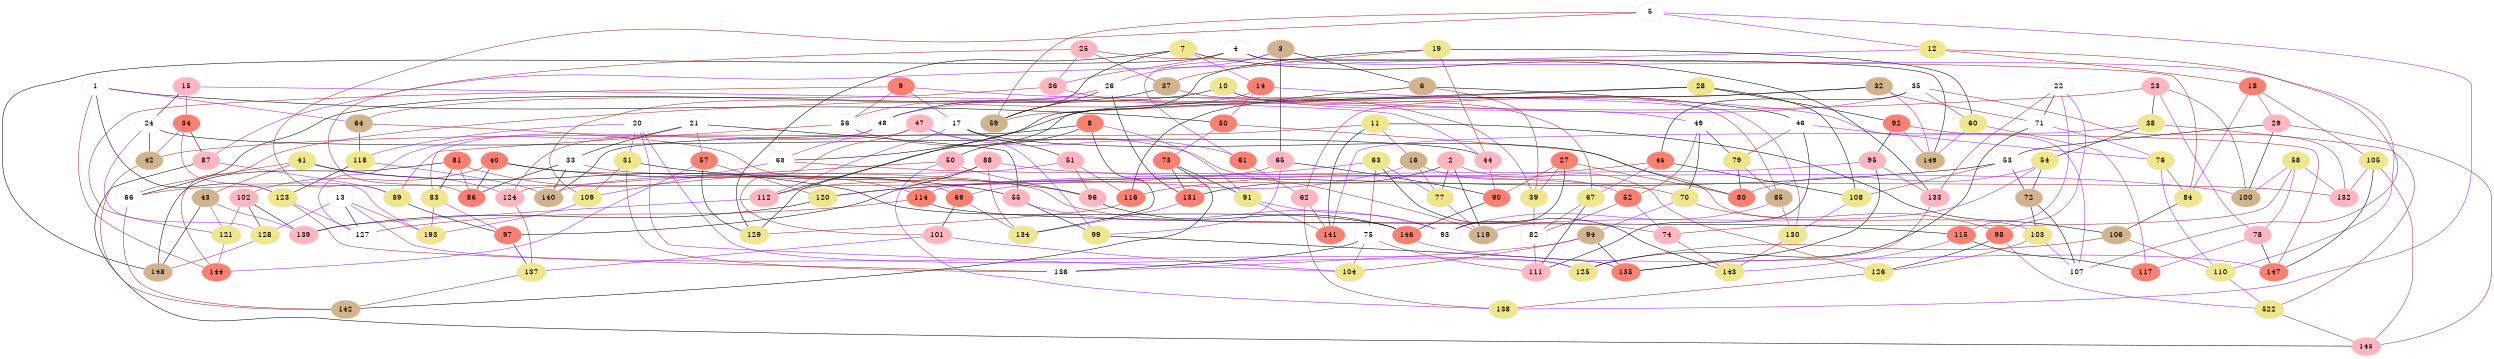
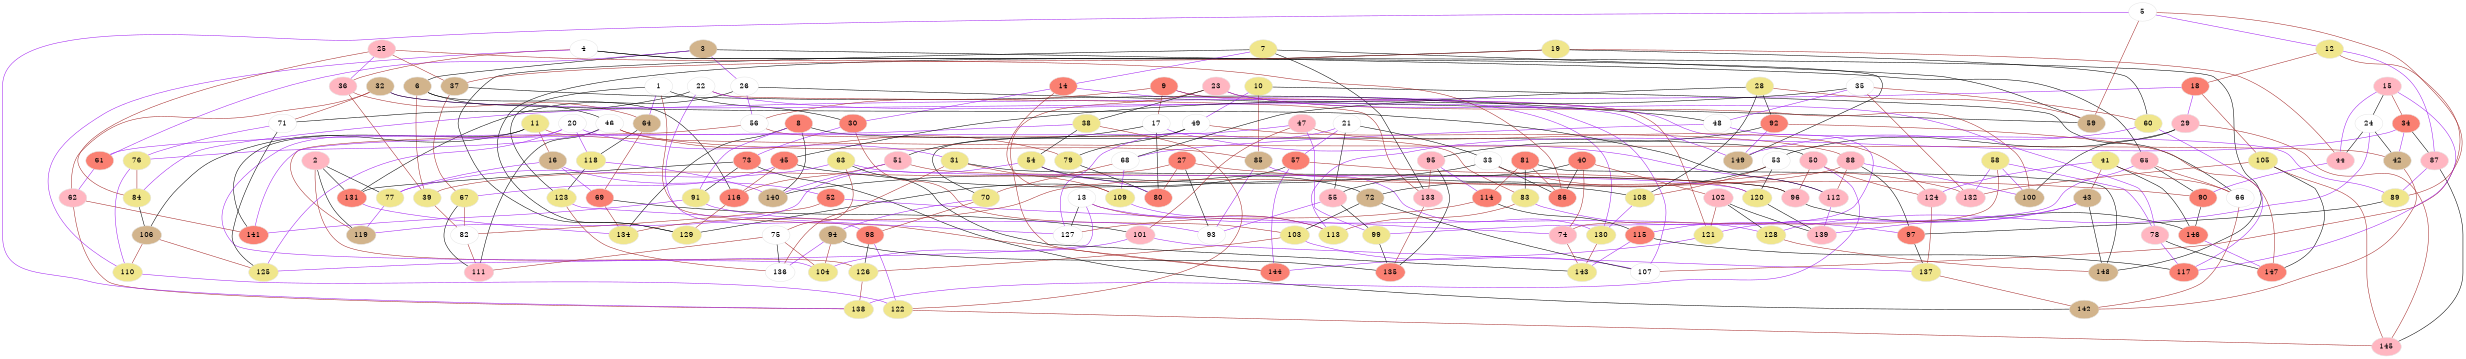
(1681, 168) -> (1510, 135)
(1758, 179) -> (964, 149)
none -> (2384, 222)
(431, 235) -> (1334, 235)
(2269, 309) -> (898, 309)
